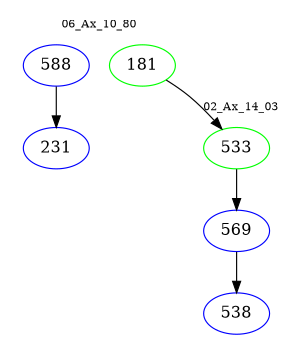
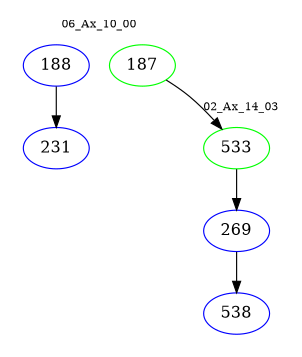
(99, 25) -> (99, 25)
(56, 65) -> (56, 65)
(142, 65) -> (142, 65)
(237, 231) -> (237, 231)
